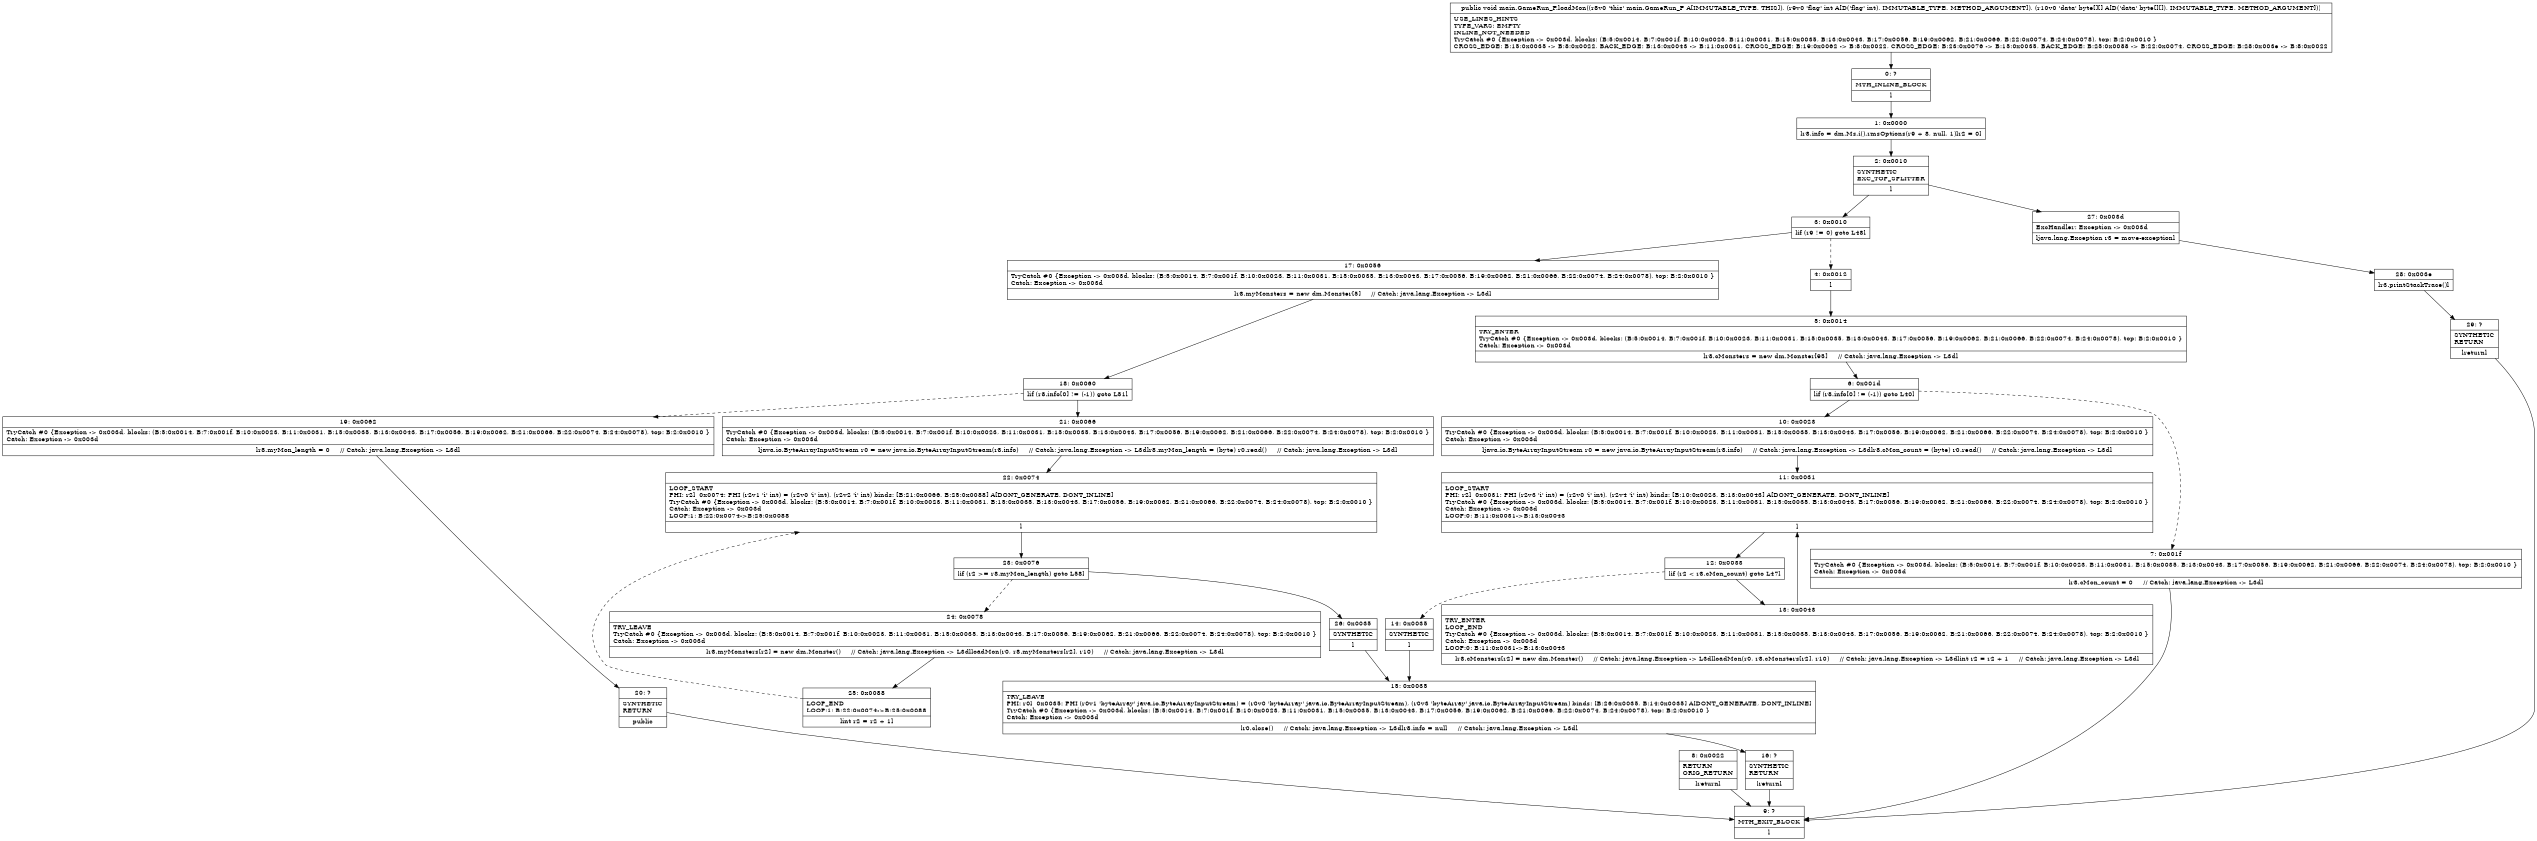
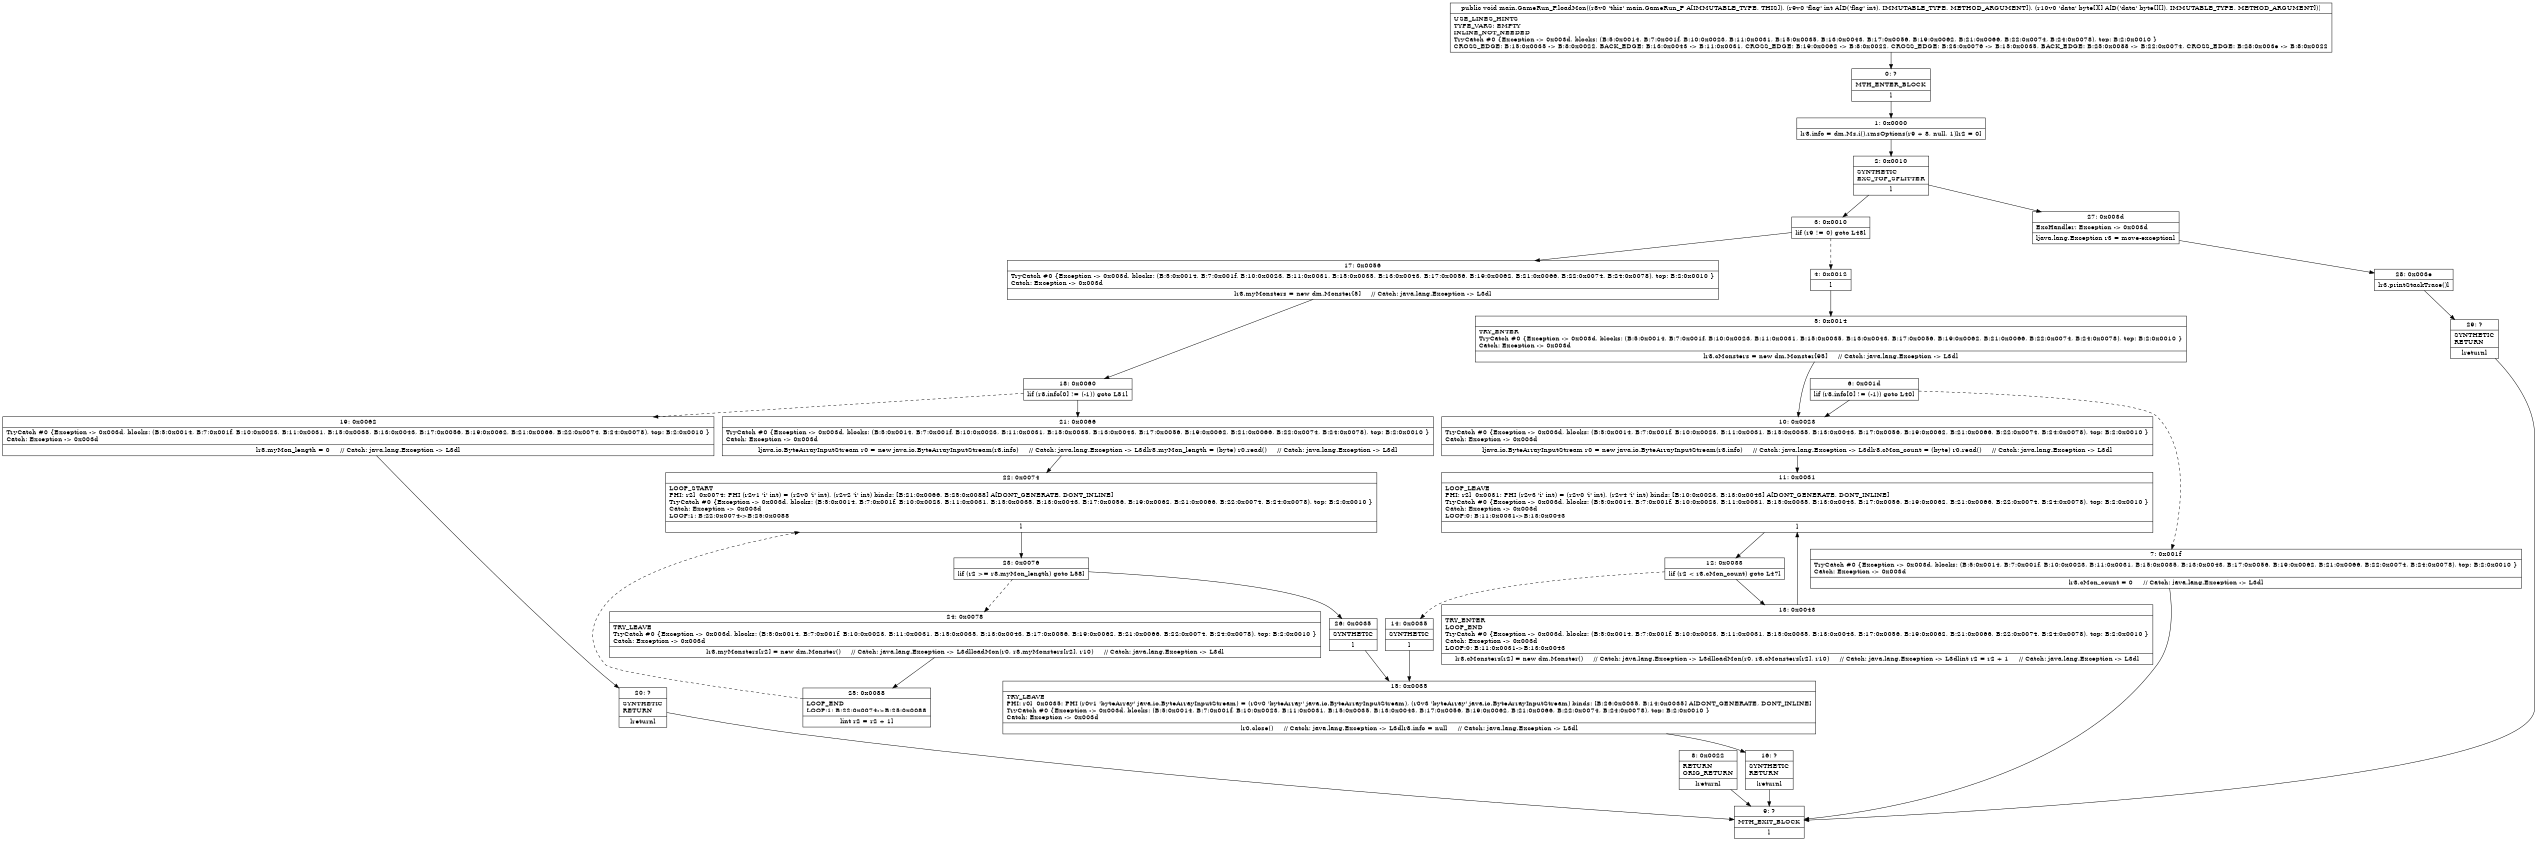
(1891, 85) -> (1891, 85)
(1850, 368) -> (1804, 386)
(1467, 488) -> (1468, 488)
(643, 722) -> (643, 722)
